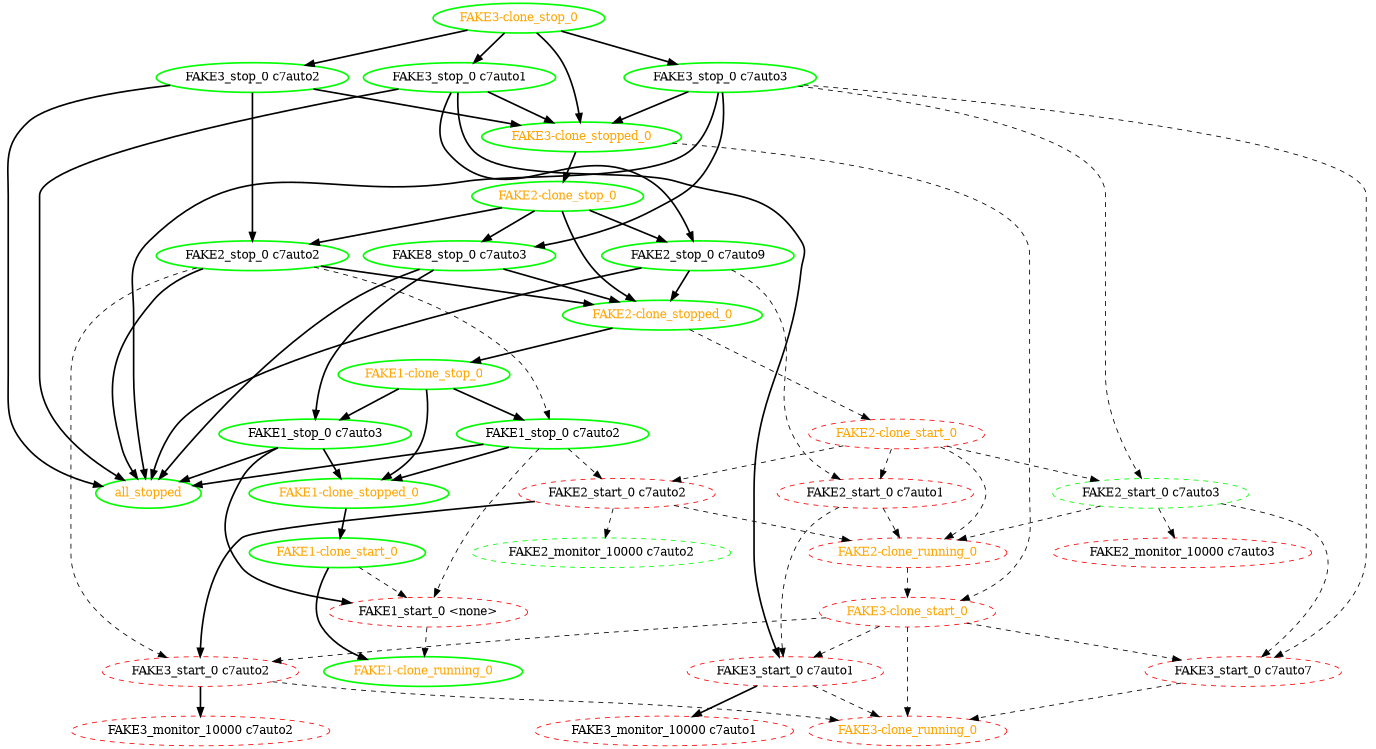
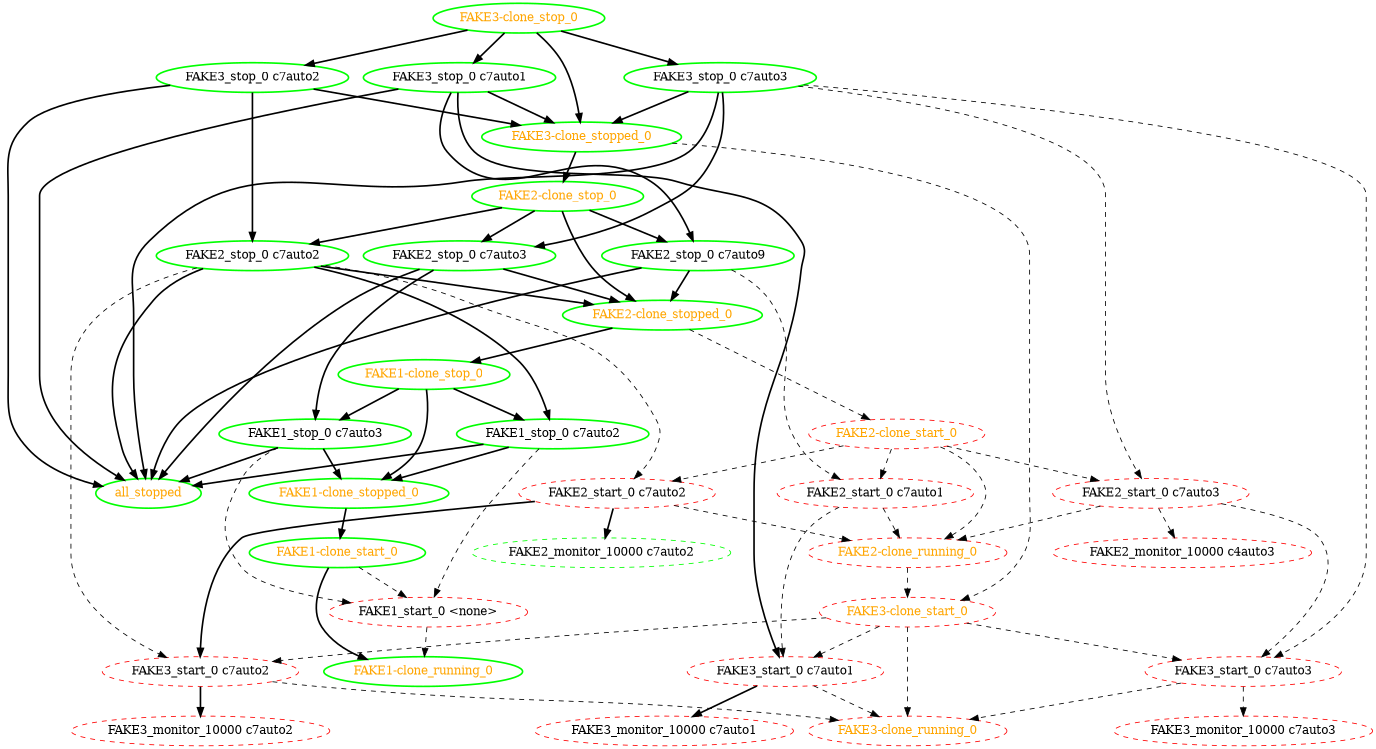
(460, 256) -> (460, 256)
(455, 317) -> (455, 317)
(582, 461) -> (535, 325)
(1151, 493) -> (1151, 493)
(610, 519) -> (610, 519)
(1182, 553) -> (1182, 553)
(235, 558) -> (235, 558)
(1243, 672) -> (1243, 672)
none -> (1243, 731)
